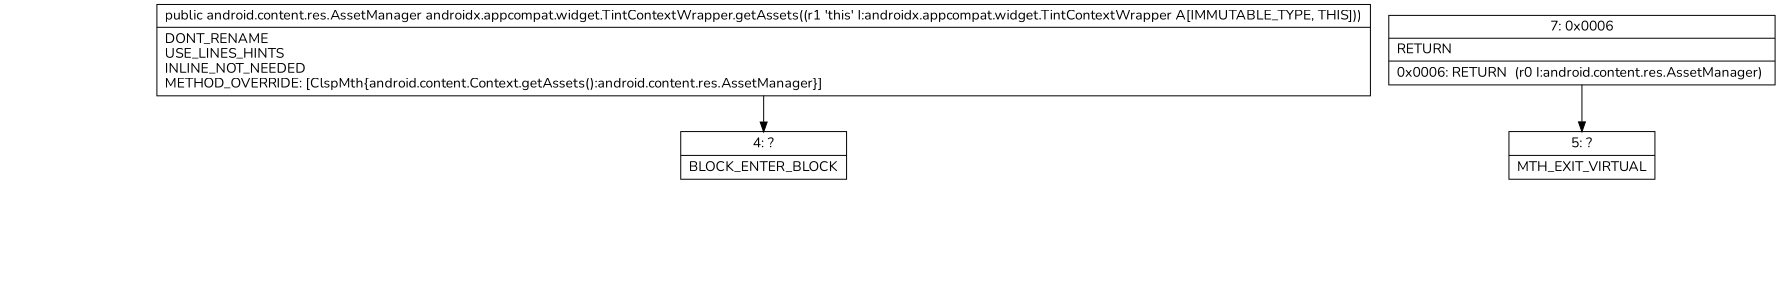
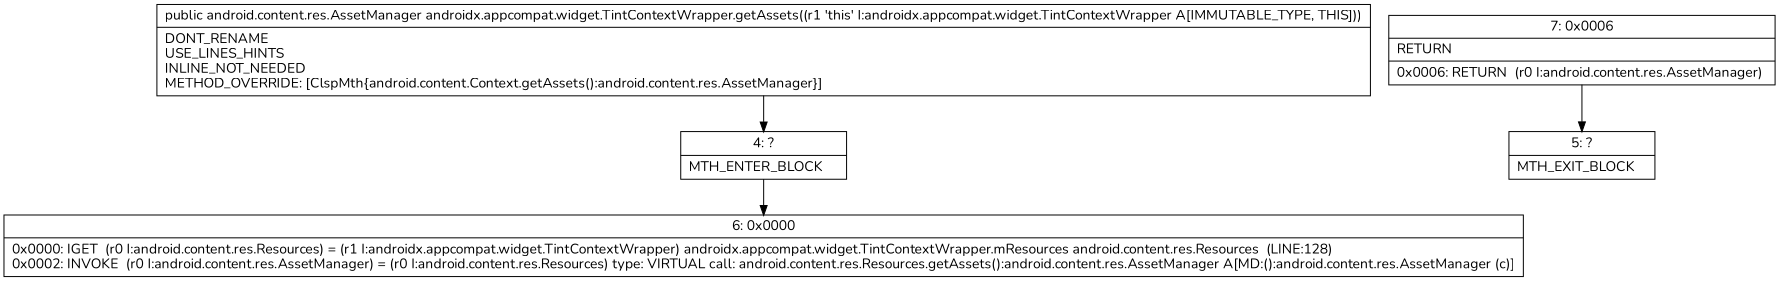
(764, 167) -> (756, 167)
(1582, 167) -> (1576, 167)
none -> (764, 246)
